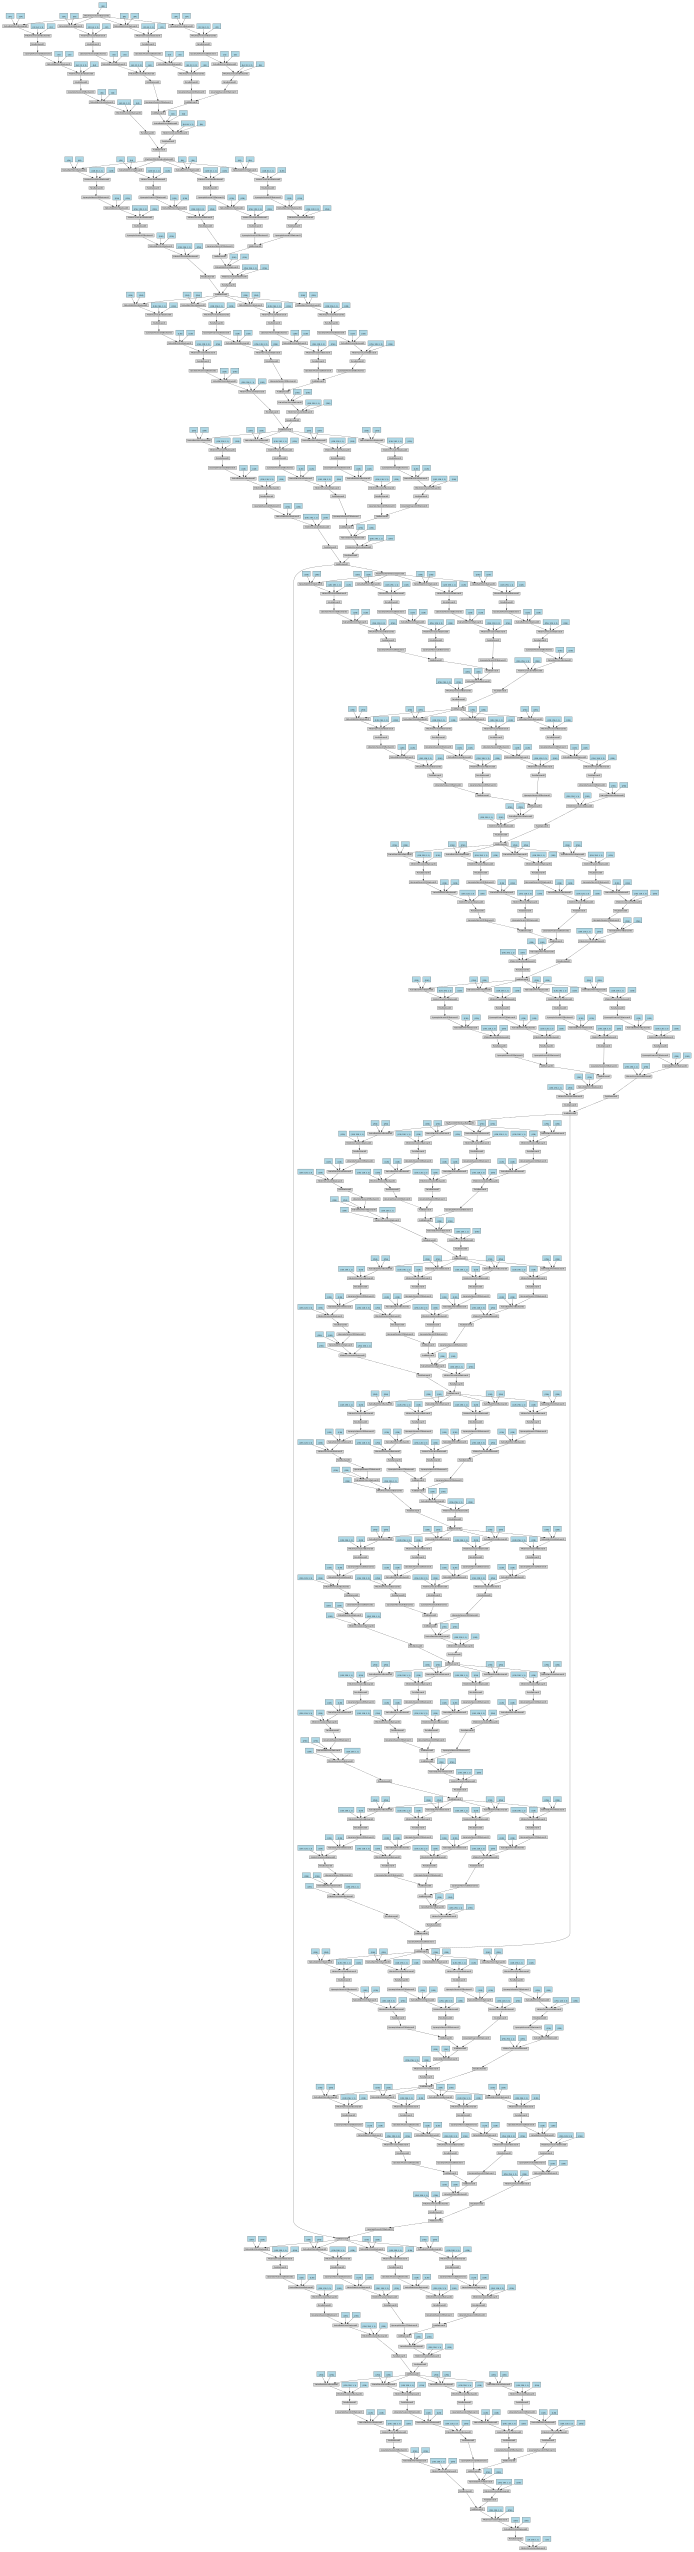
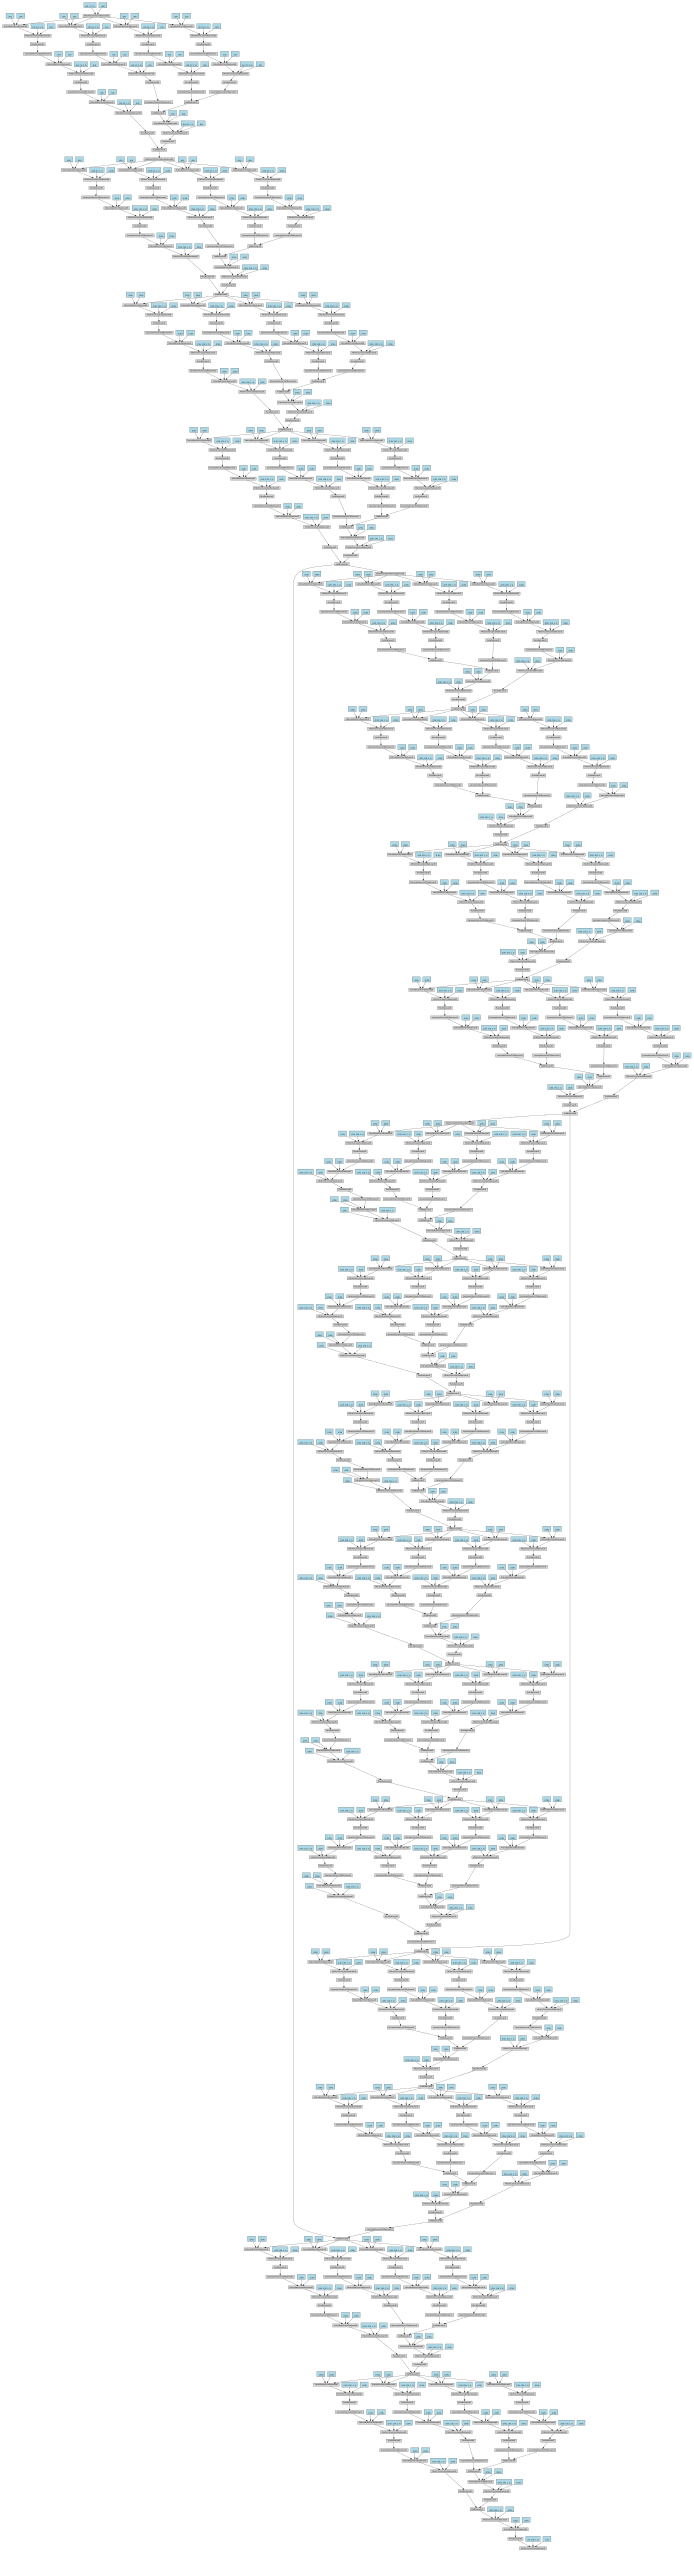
none -> (90, 5)
